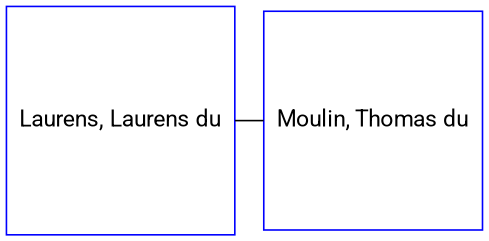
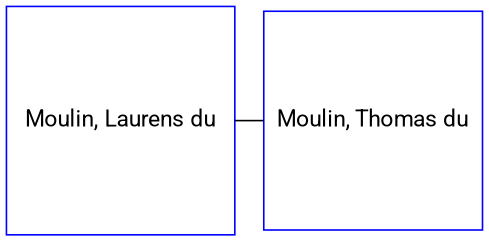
(121, 121) -> (121, 121)
